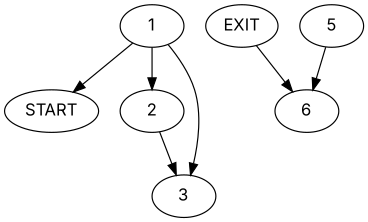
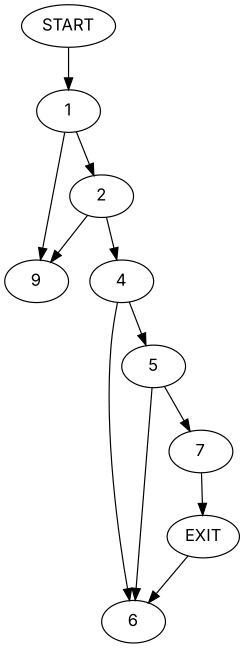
(108, 64) -> (69, 63)
(184, 196) -> (37, 281)
none -> (122, 281)
none -> (201, 452)
